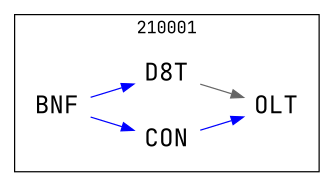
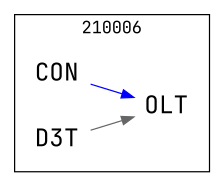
(167, 29) -> (112, 29)
(167, 74) -> (57, 140)
(57, 107) -> none
